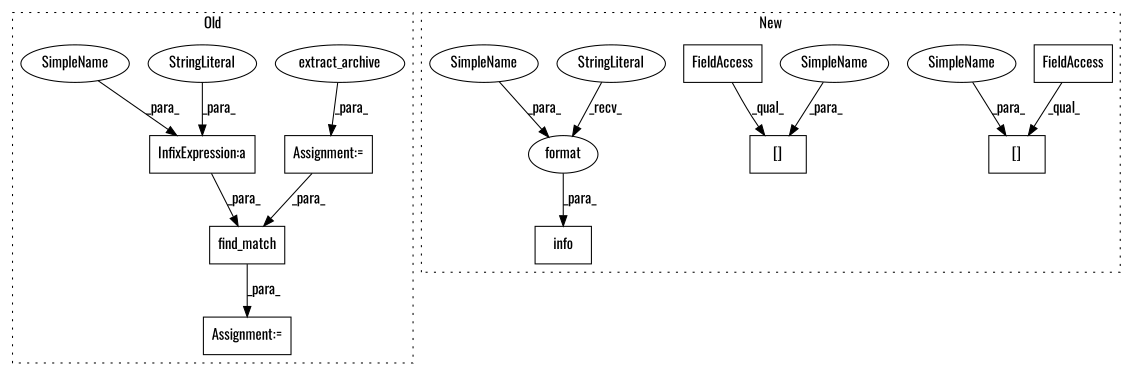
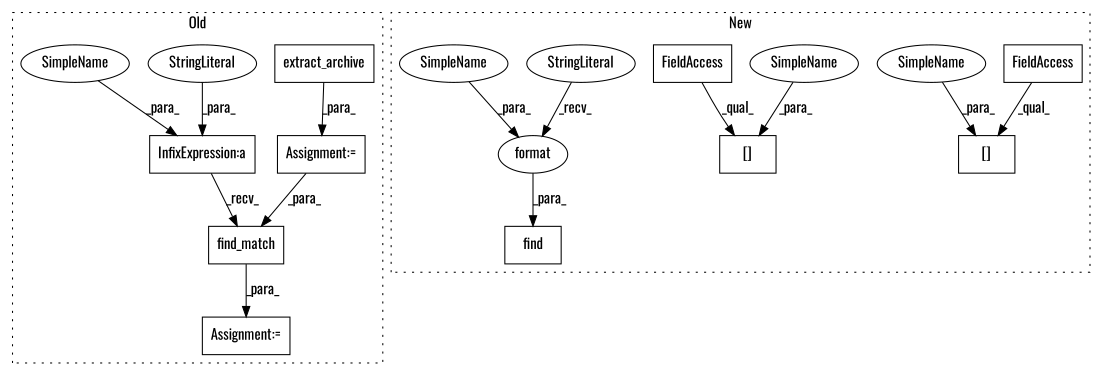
(340, 64) -> (324, 64)
(244, 200) -> (243, 200)
(563, 245) -> (533, 245)
